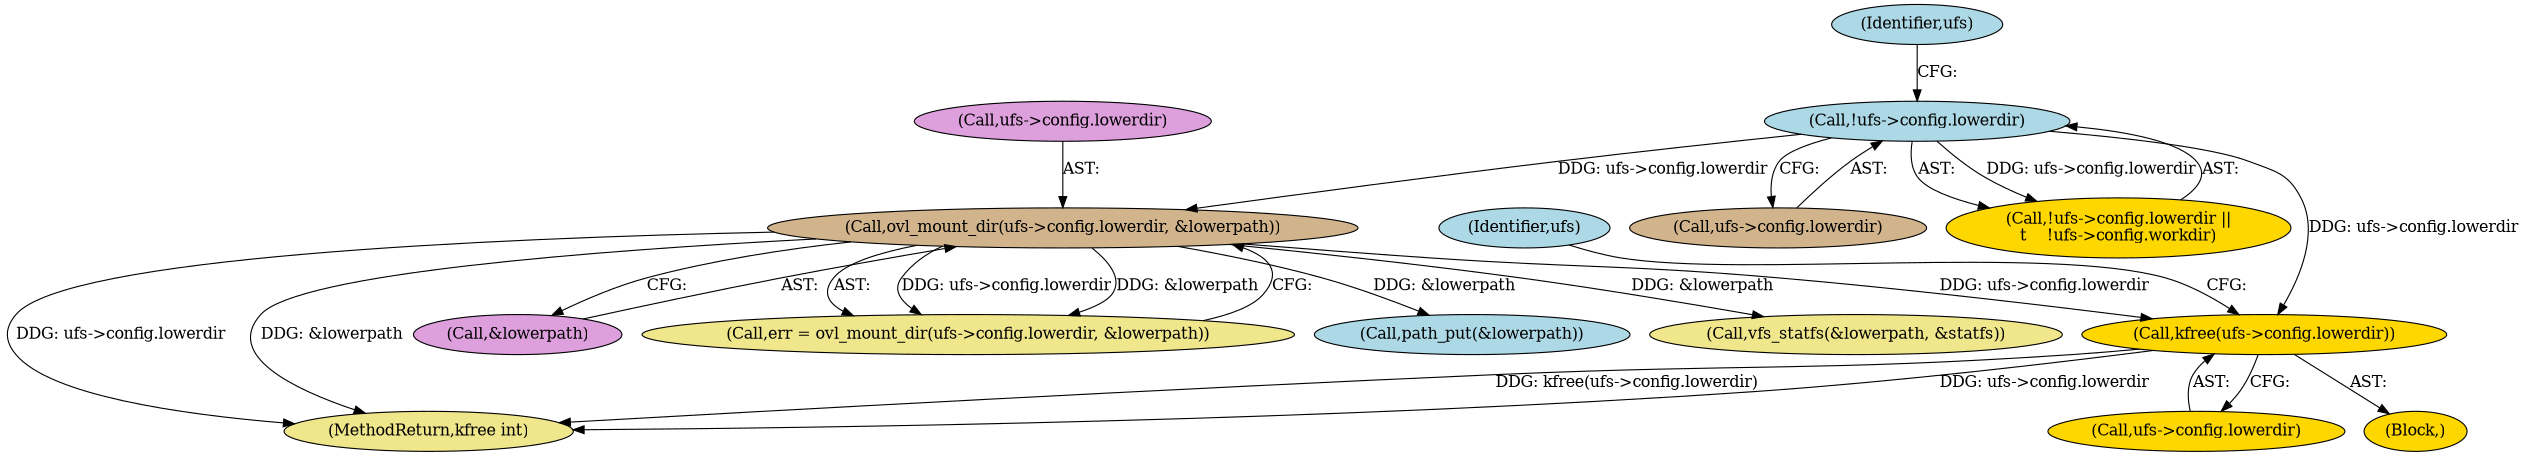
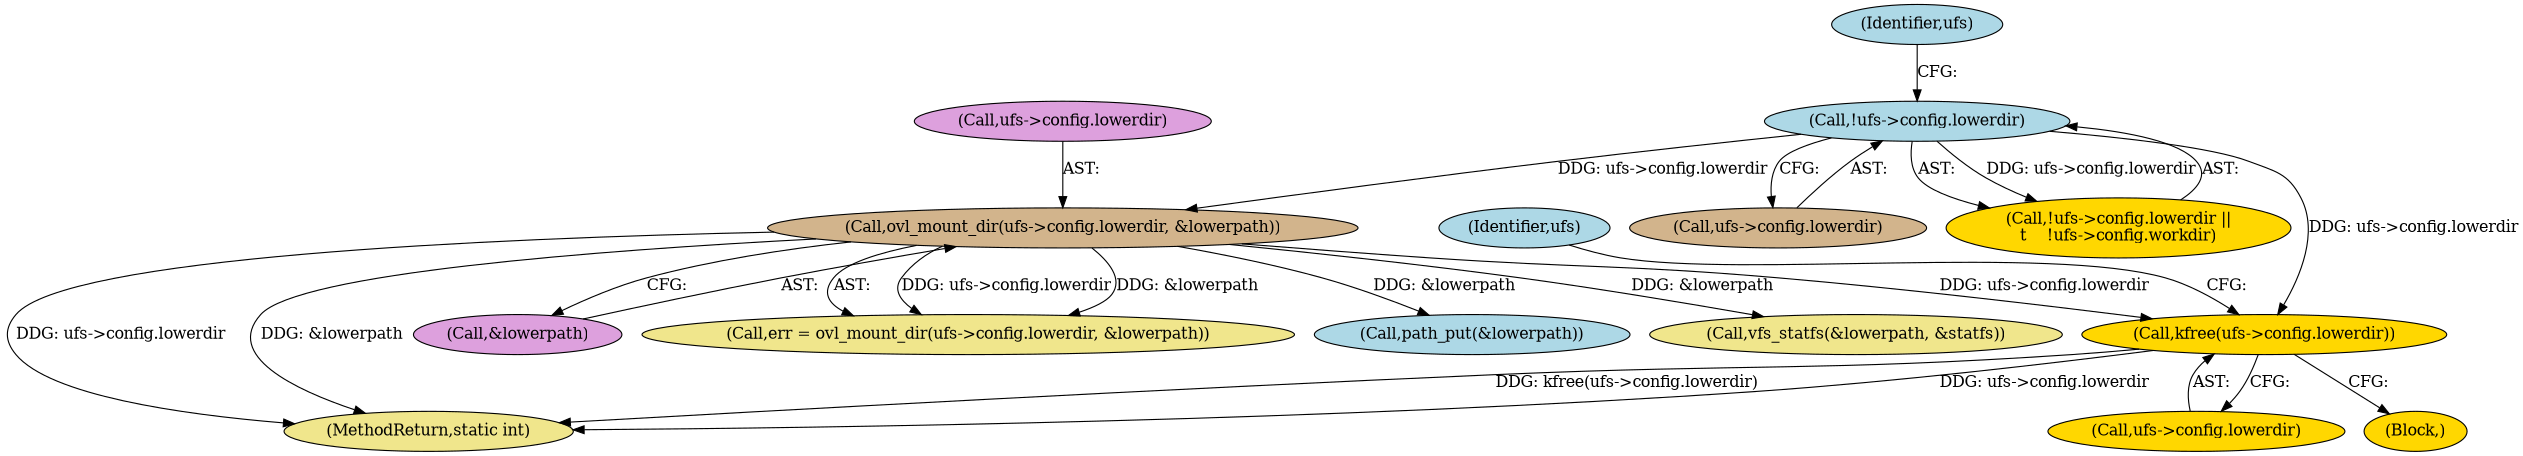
(1262, 295) -> none
(2371, 383) -> (2371, 383)
(429, 431) -> (429, 431)
